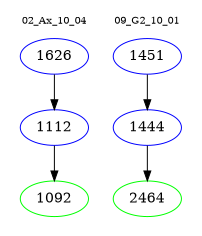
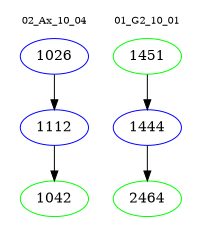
(147, 21) -> (147, 21)
(54, 56) -> (54, 56)
(147, 56) -> (147, 56)
(54, 199) -> (54, 199)
